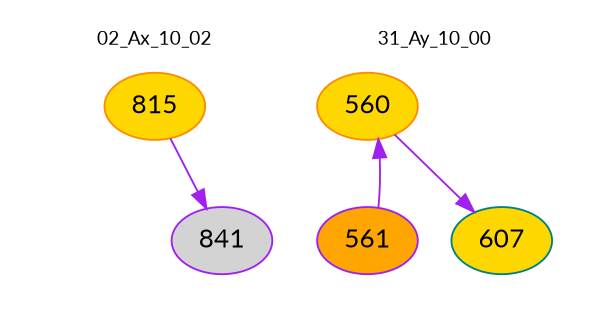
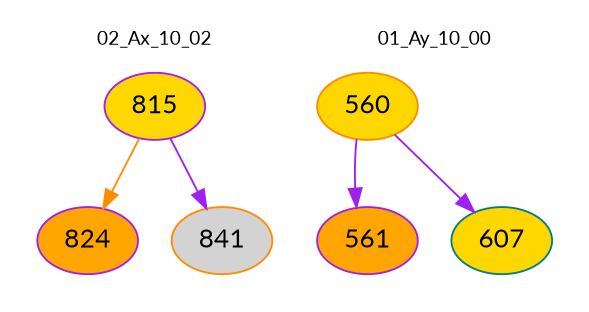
(435, 40) -> (435, 40)
(155, 106) -> (155, 106)
(380, 183) -> (355, 164)
none -> (88, 241)
(222, 241) -> (222, 241)
